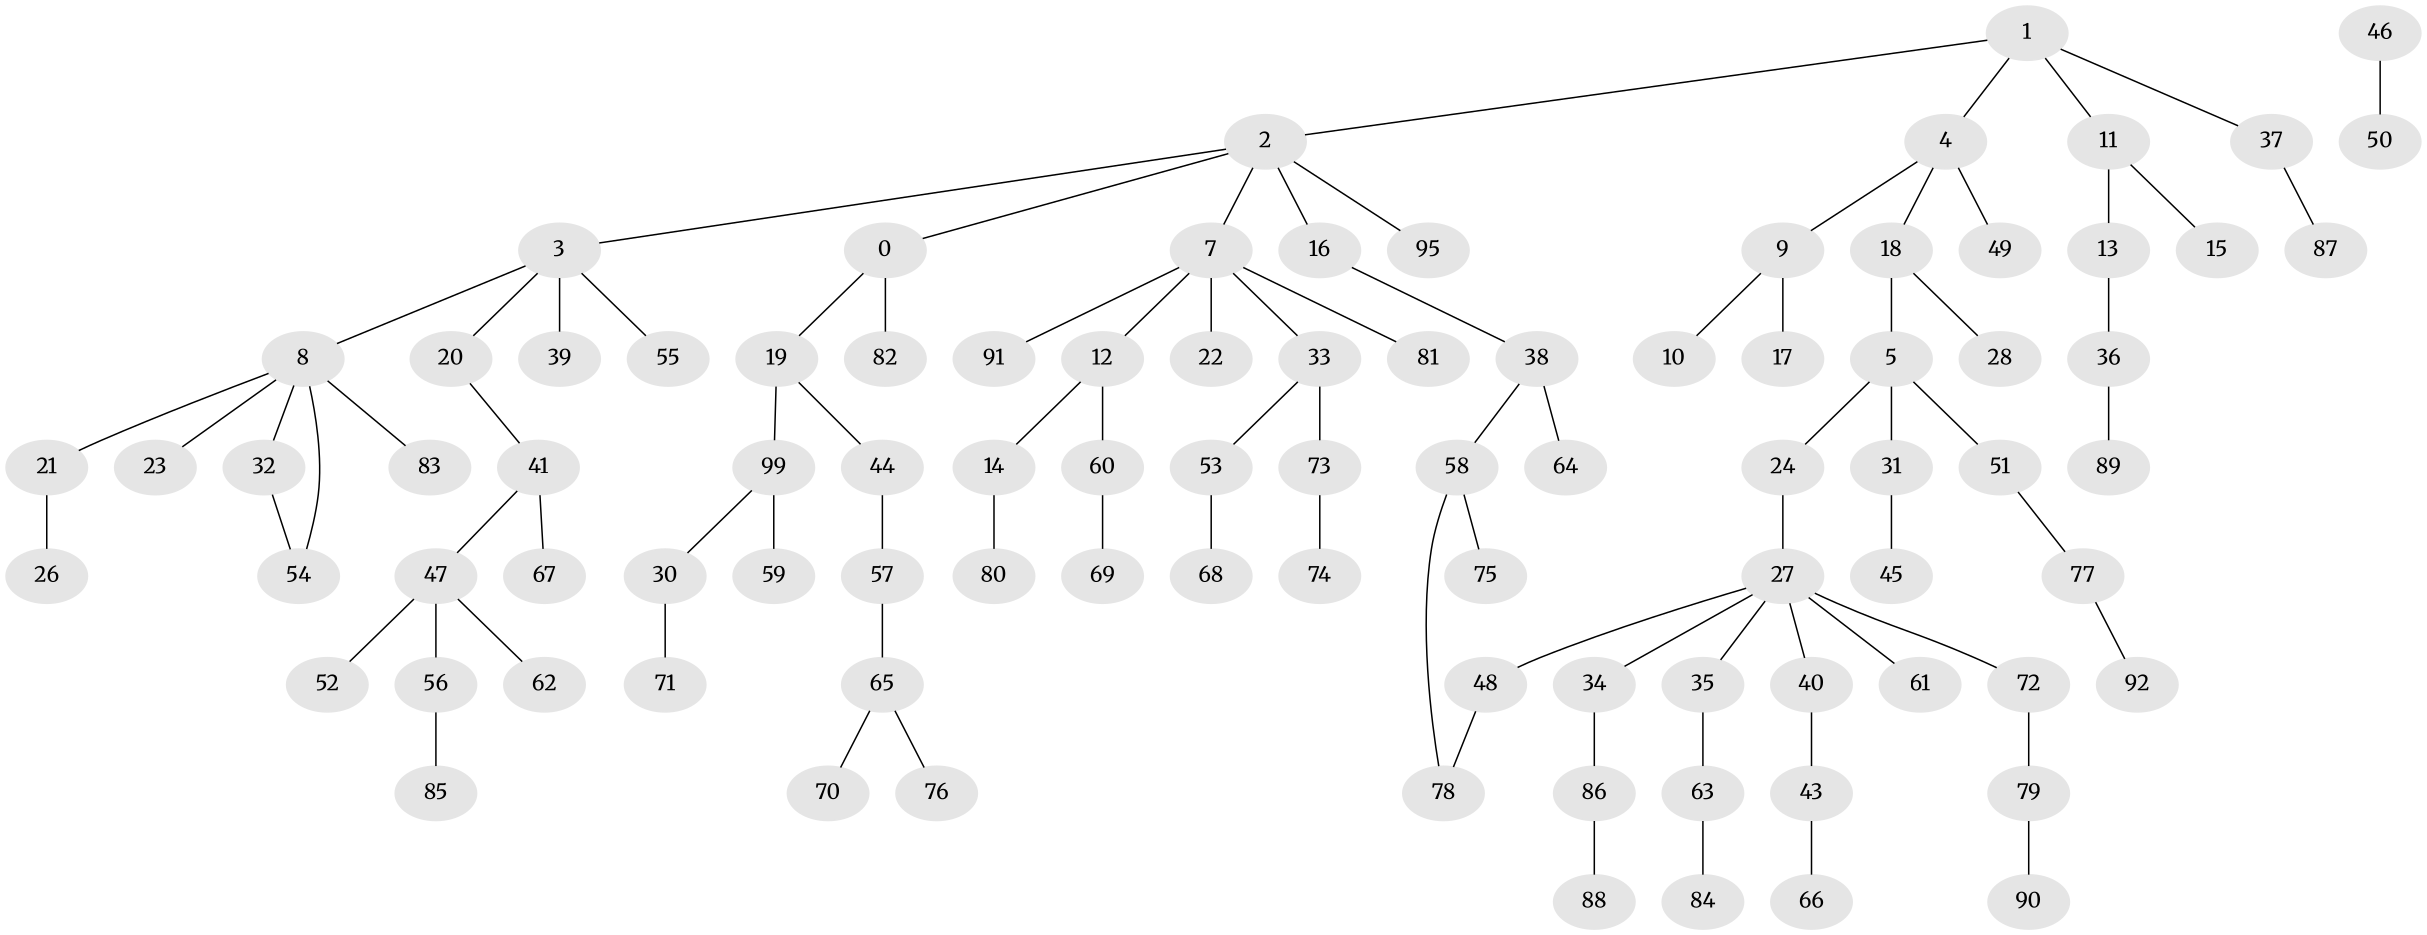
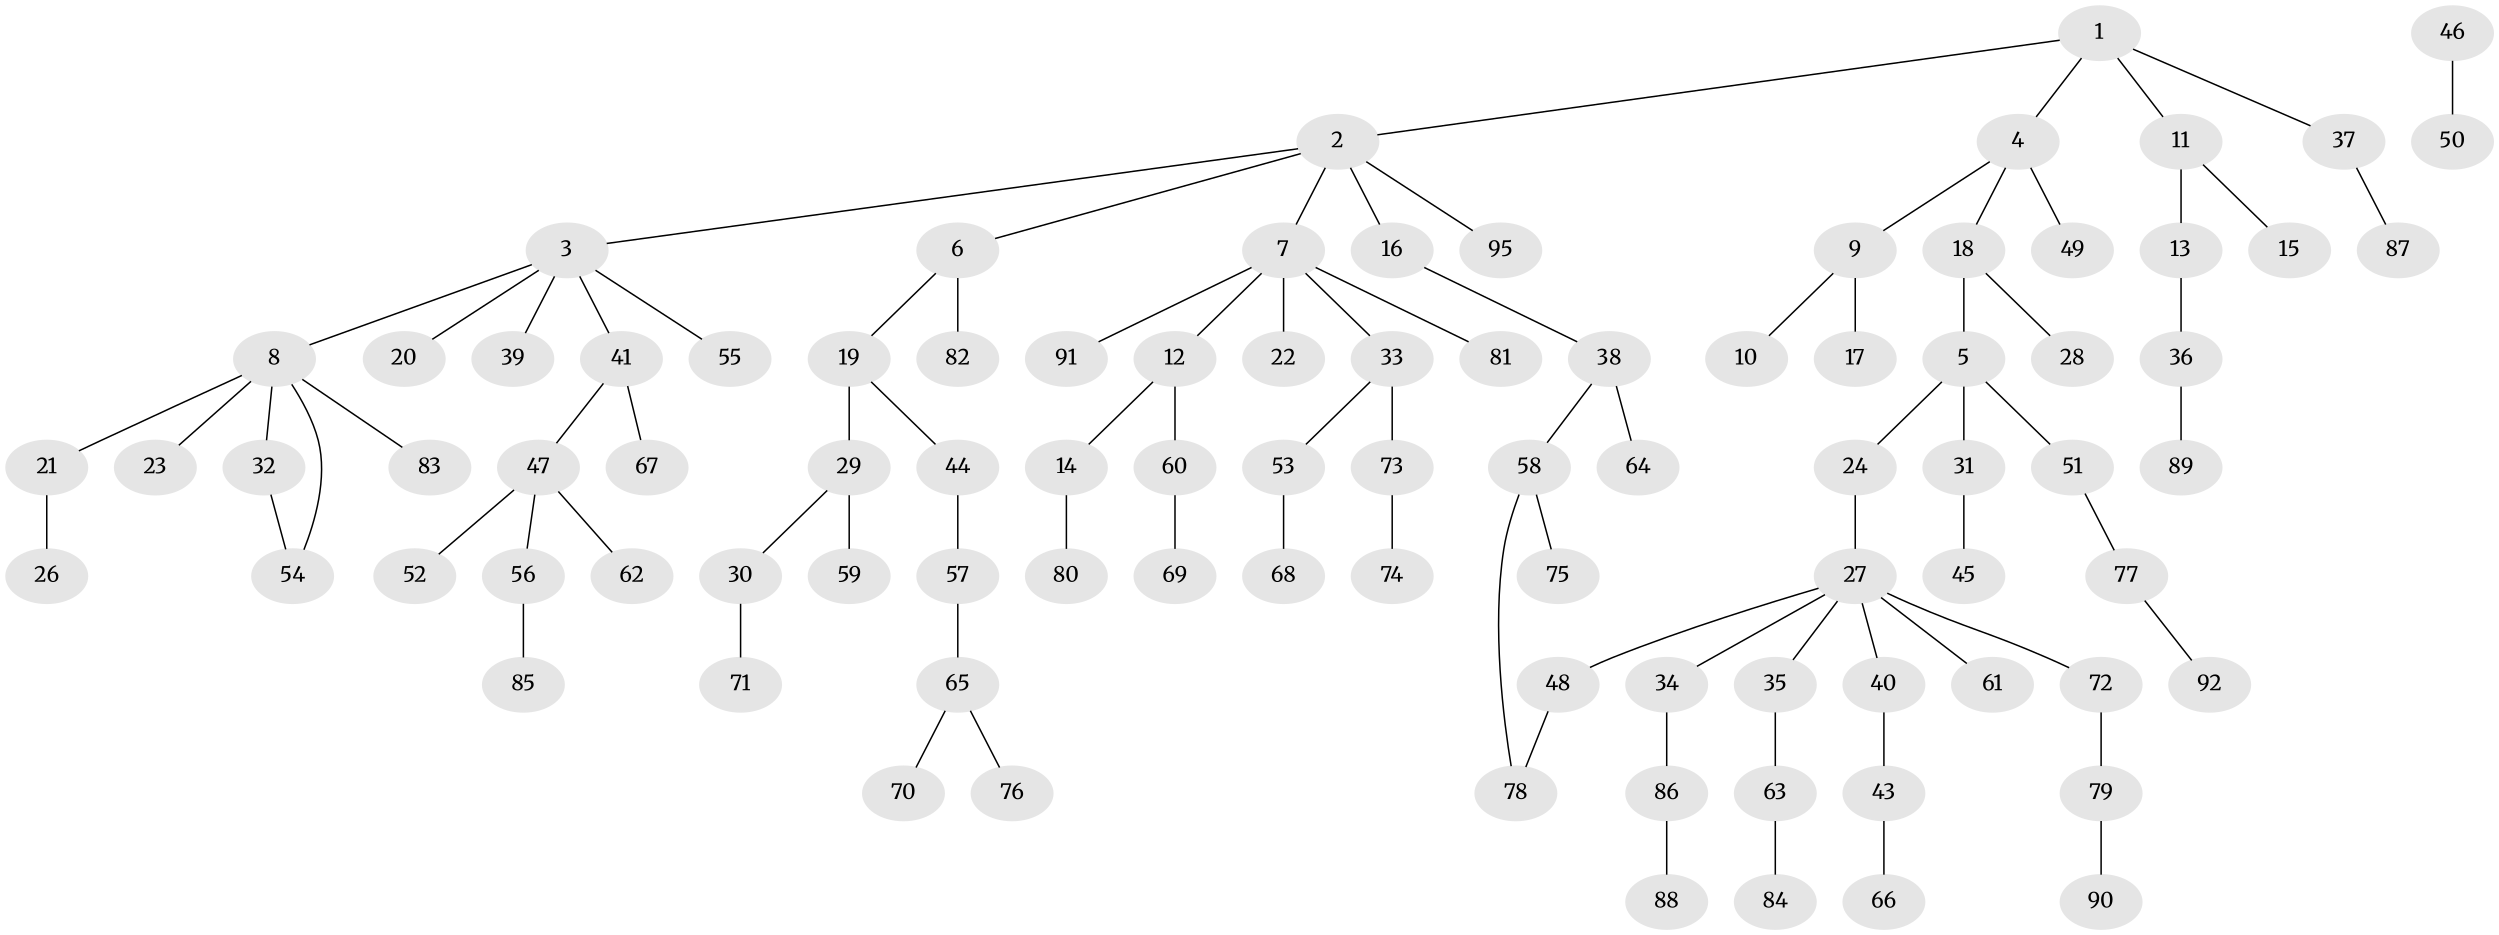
(885, 250) -> (958, 250)
(495, 413) -> (594, 305)
(774, 468) -> (849, 468)
